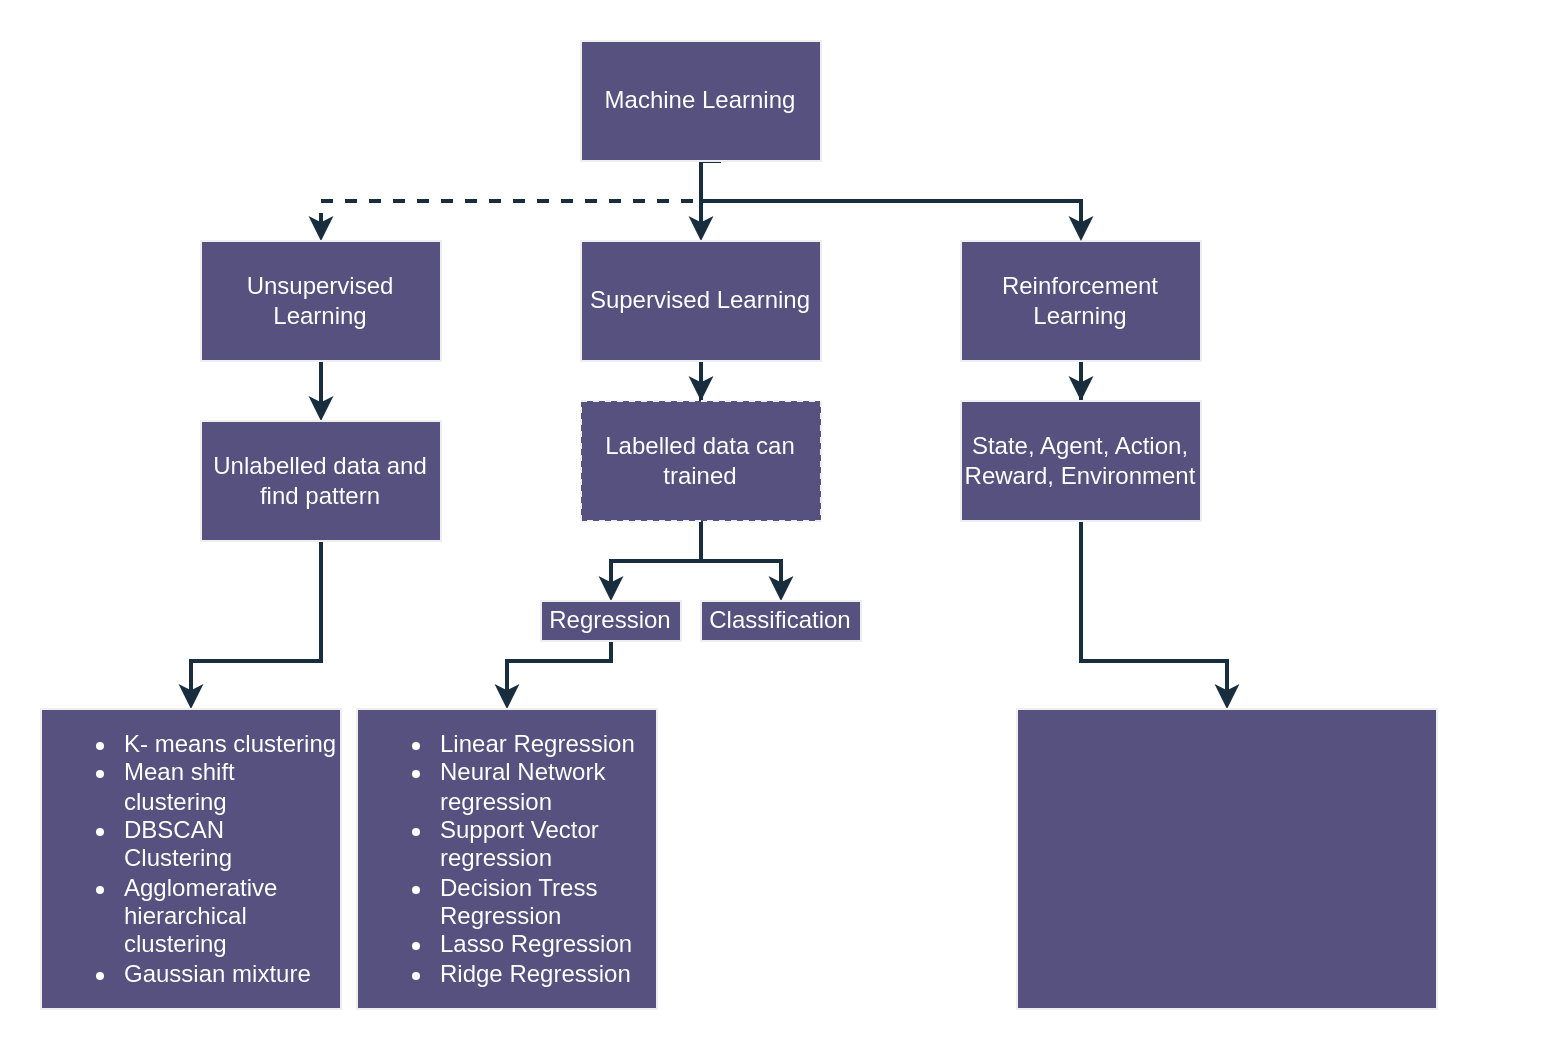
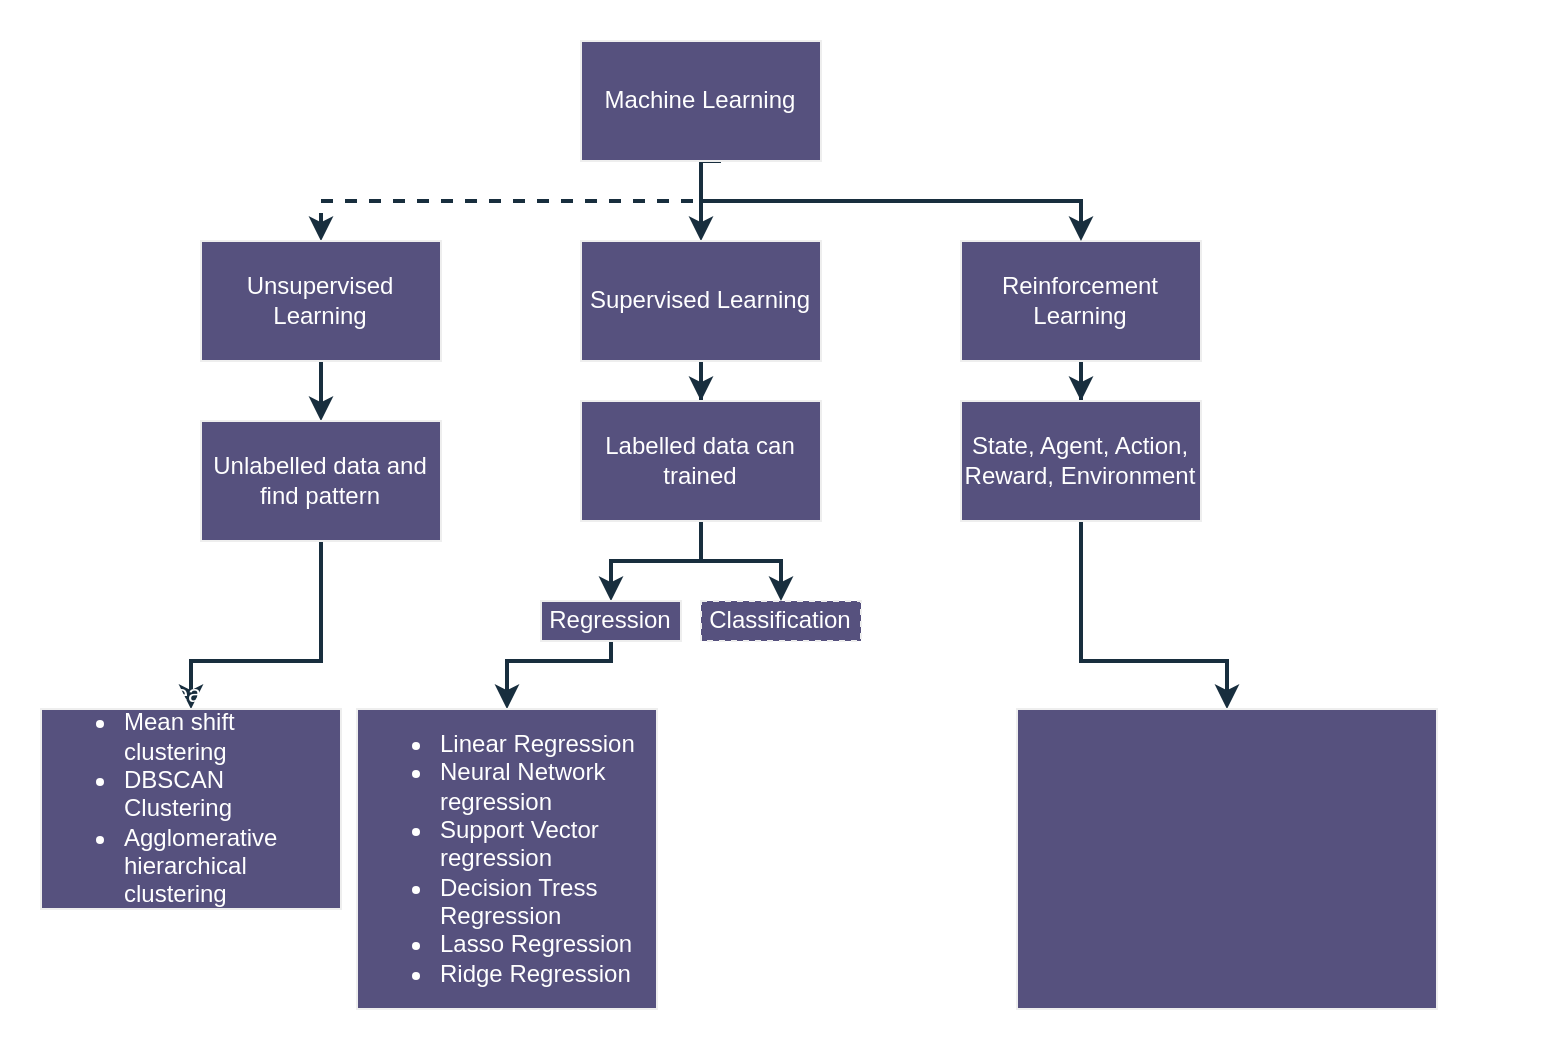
(701, 461) -> (701, 461)
(781, 621) -> (781, 621)
(191, 859) -> (191, 809)
